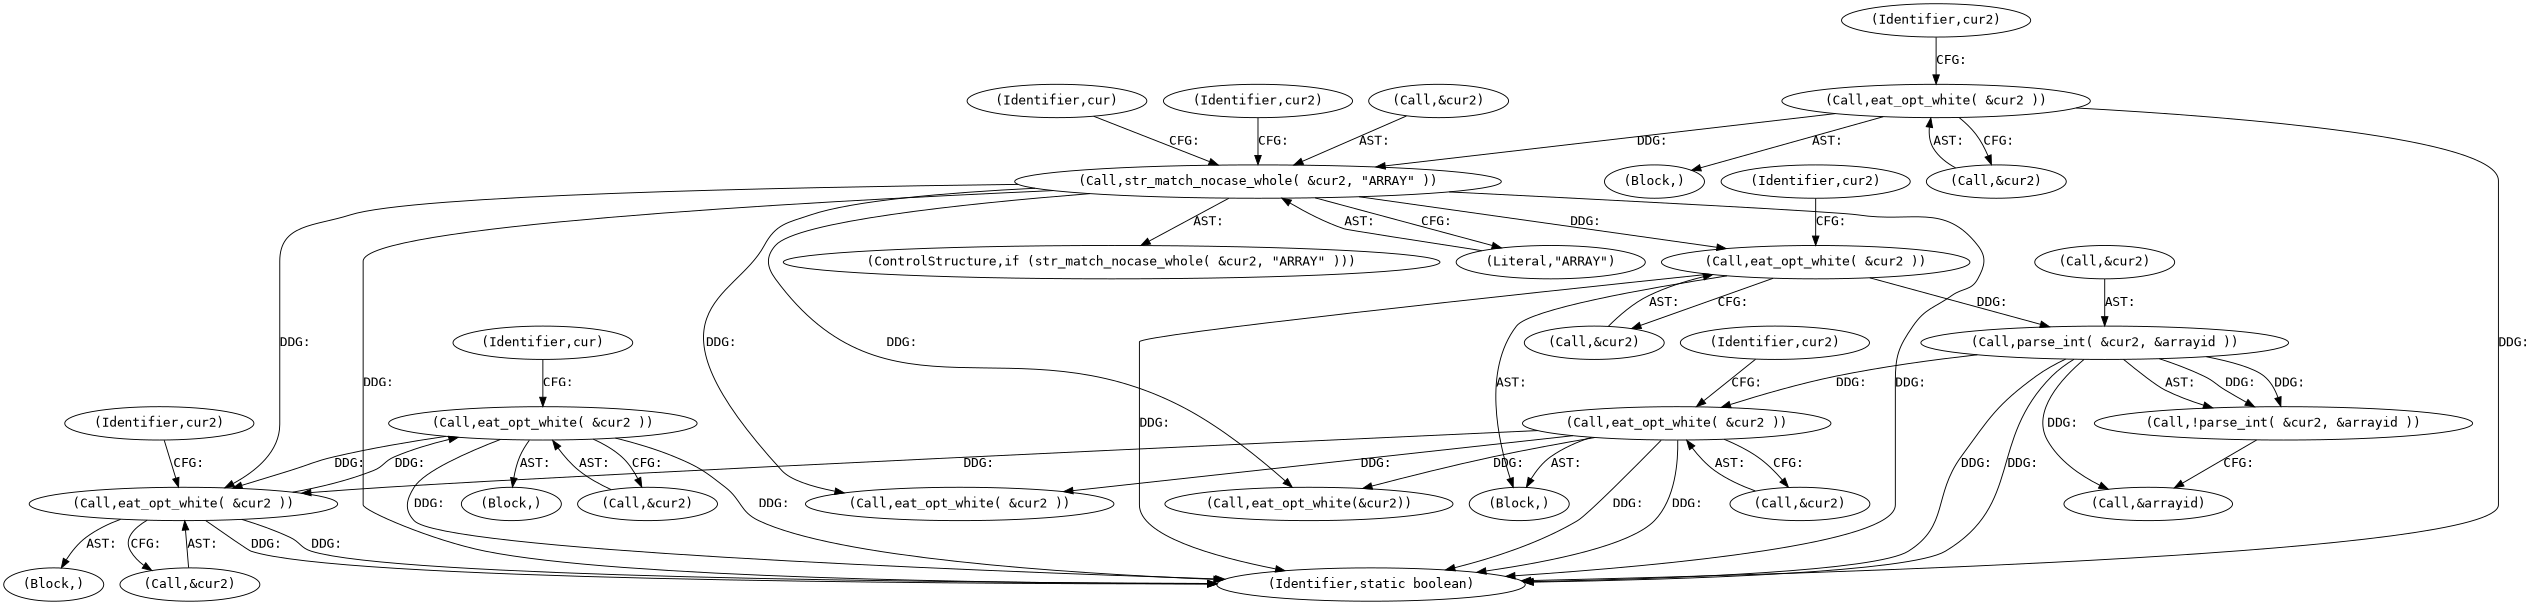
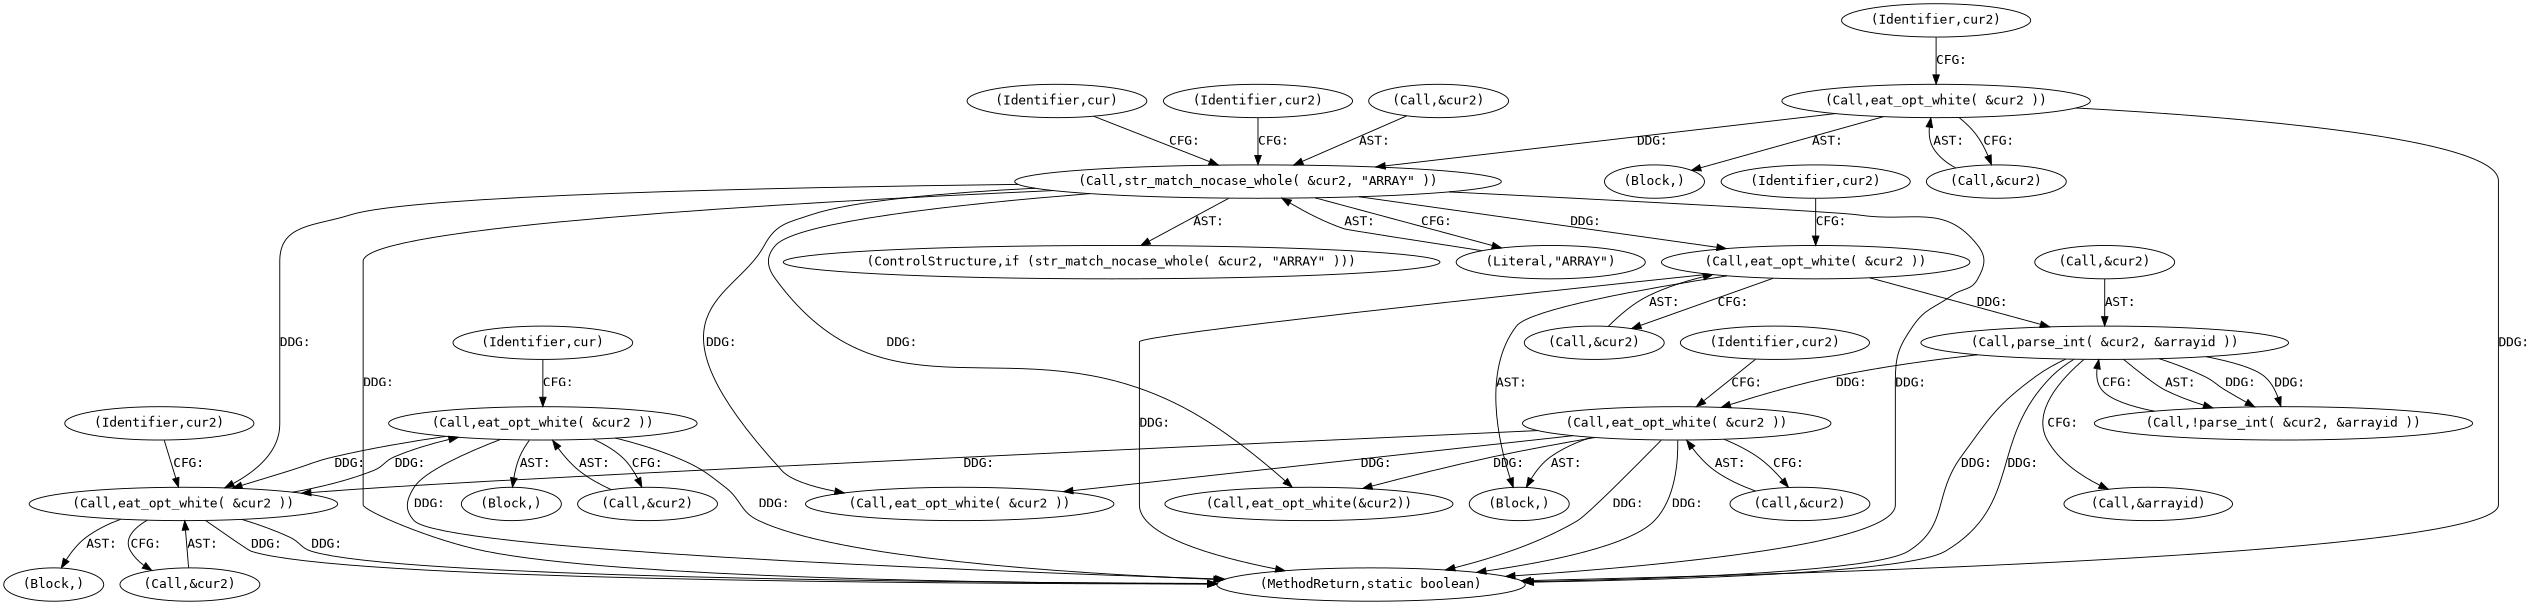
(2067, 423) -> (2067, 423)
(2220, 462) -> (2116, 400)
(1371, 585) -> (1371, 585)
